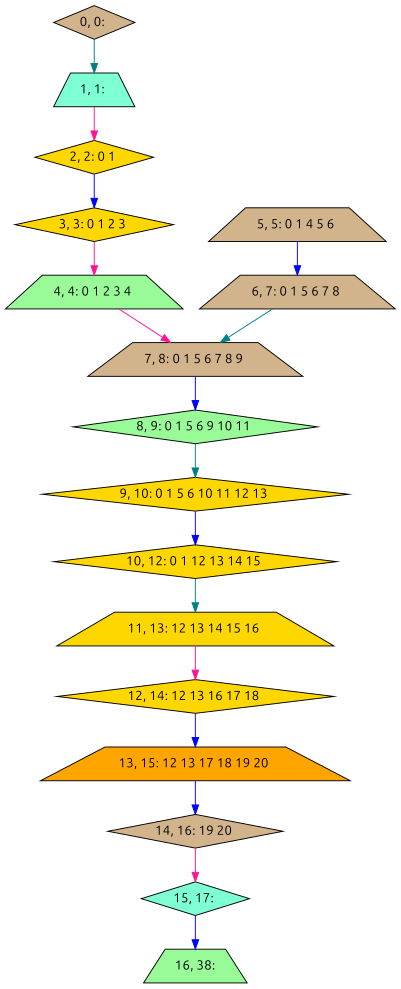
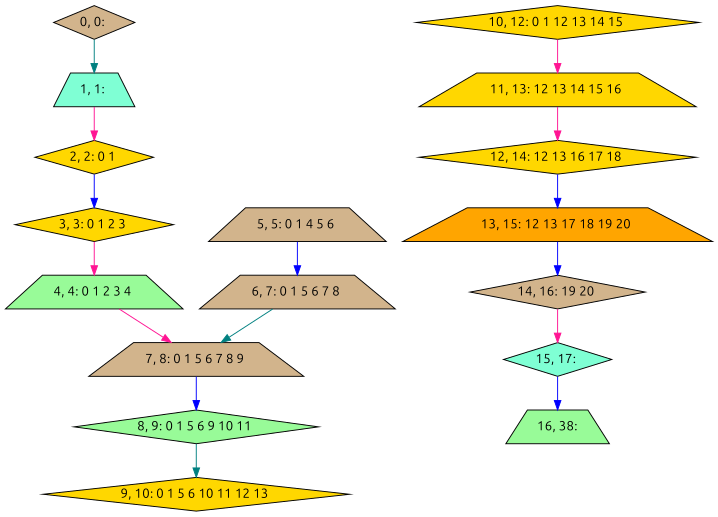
(195, 523) -> none
(195, 591) -> (558, 52)
